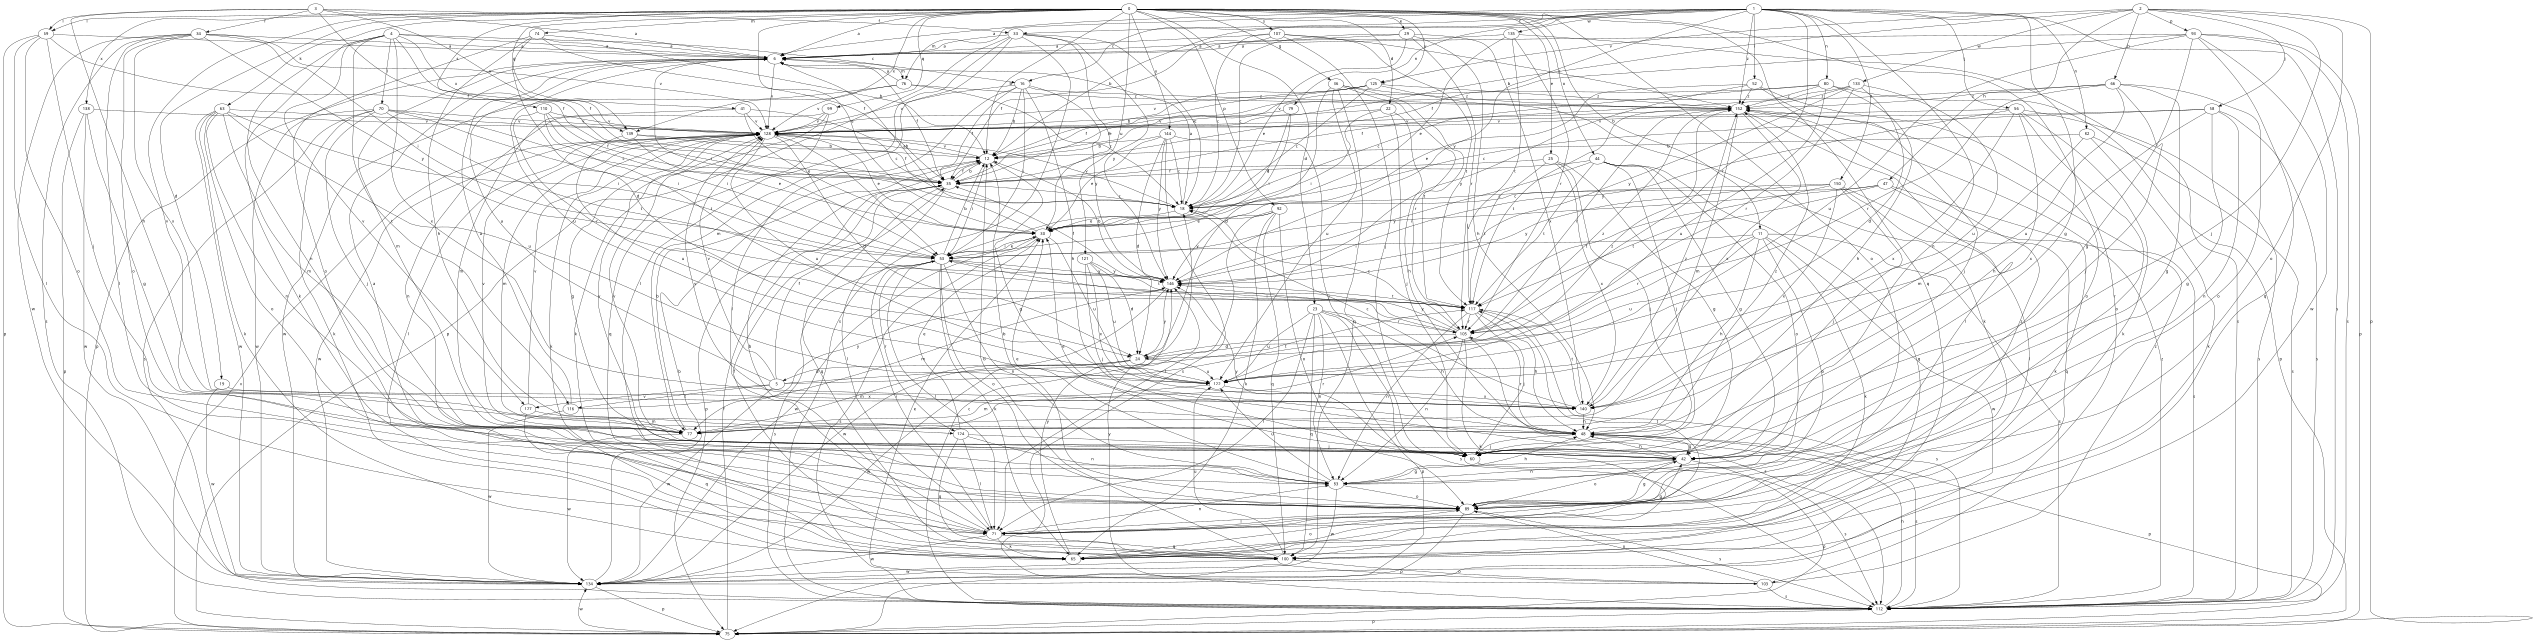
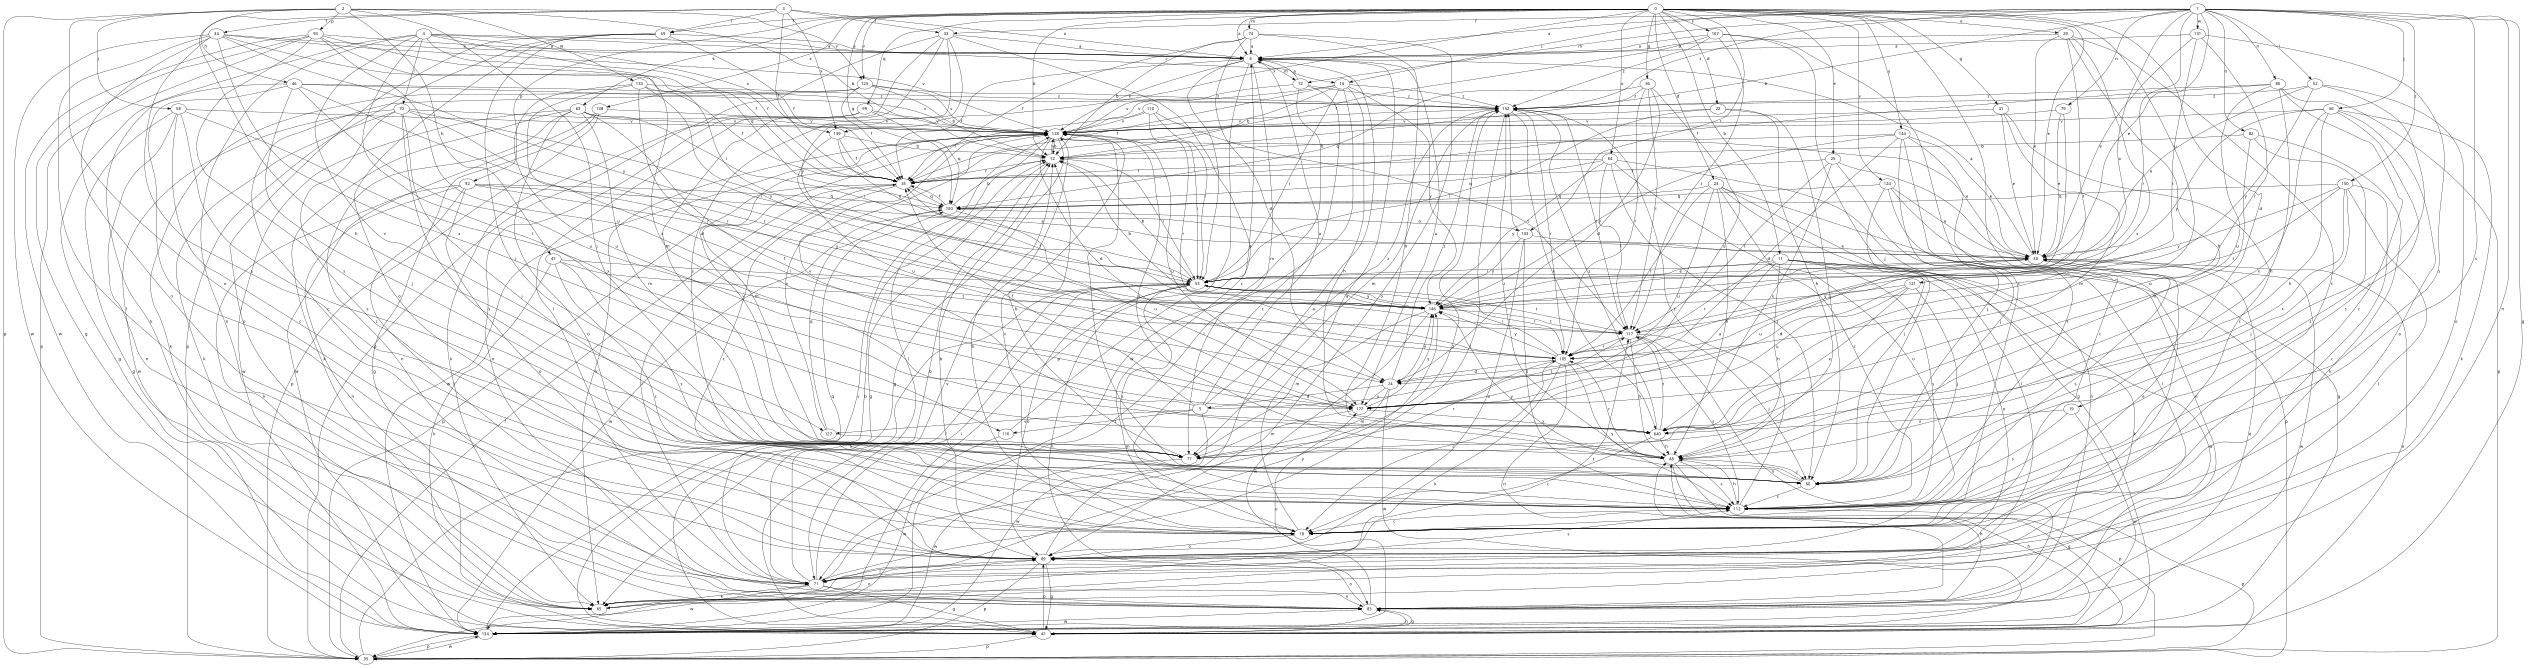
(554, 21) -> none
(1511, 34) -> (2198, 34)
(904, 84) -> (1301, 84)
(2113, 84) -> (294, 84)
(1095, 113) -> (2134, 123)
(1455, 146) -> (2120, 159)
(1597, 159) -> (1610, 159)
(966, 171) -> (994, 436)
(530, 247) -> (784, 259)
(864, 342) -> (1419, 368)
(885, 347) -> (1385, 294)
(1583, 409) -> (1657, 434)
none -> (1956, 495)
none -> (1174, 546)
none -> (672, 576)
(727, 634) -> (366, 659)
